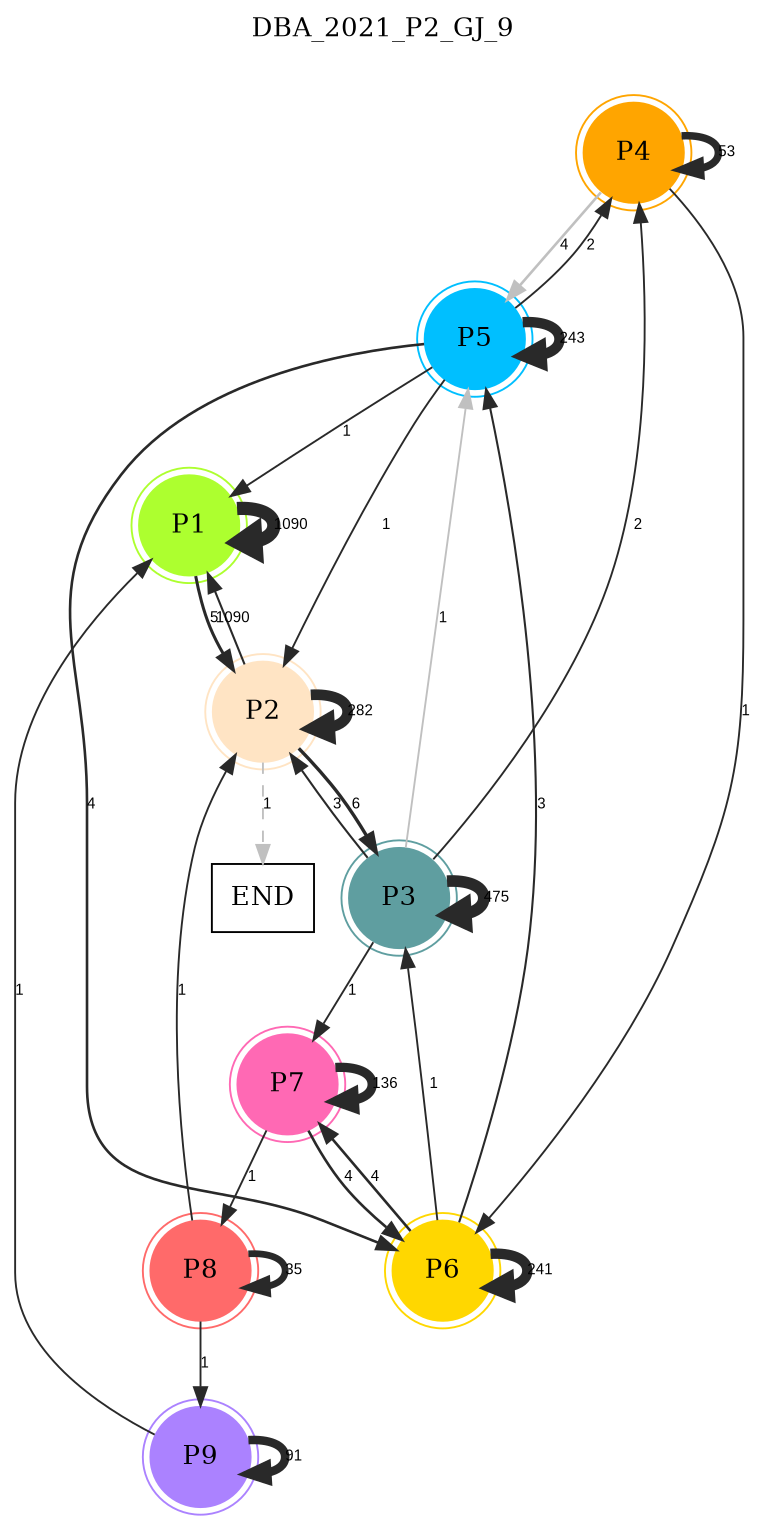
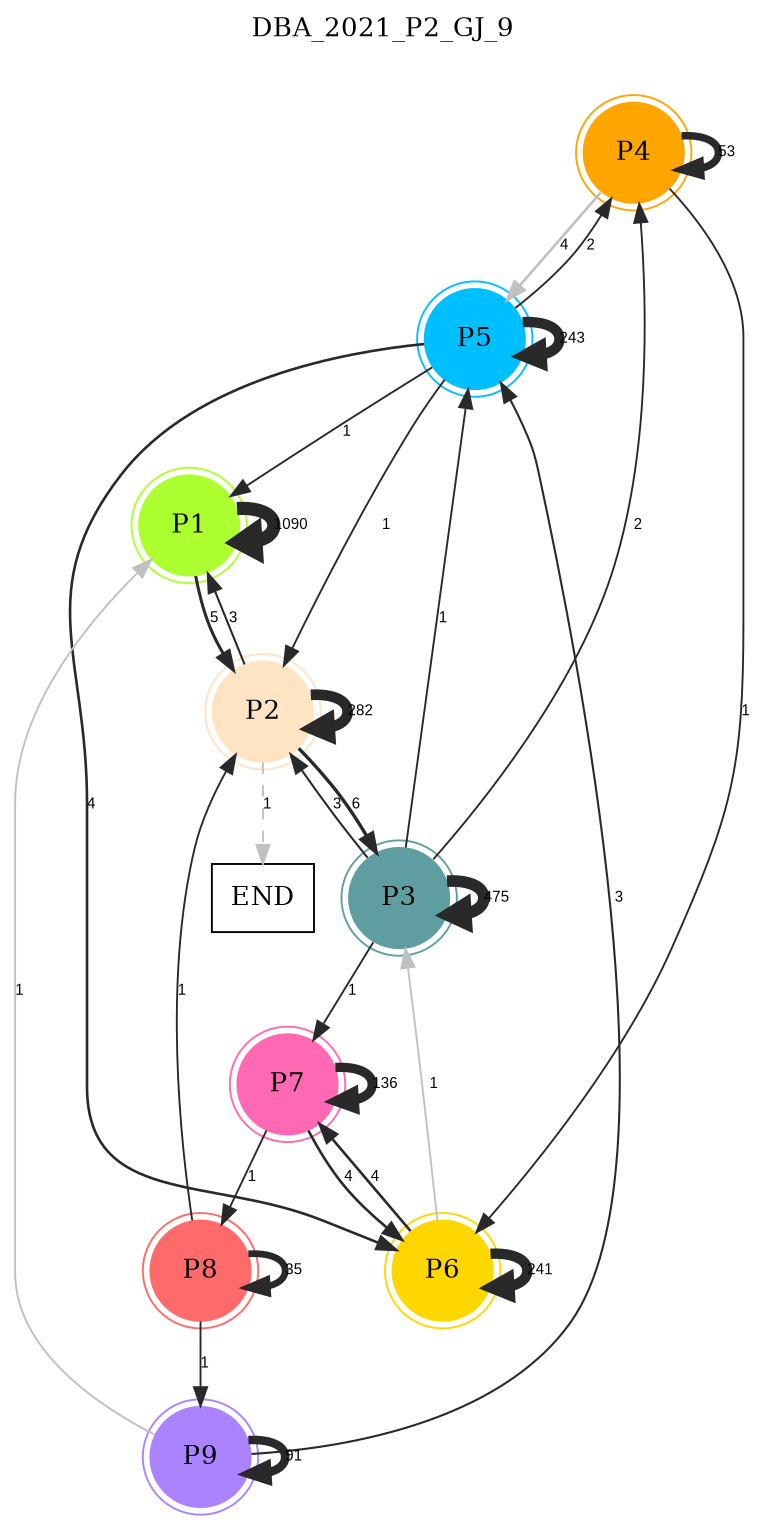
(234, 619) -> (234, 619)
(436, 628) -> (436, 628)
(536, 818) -> (619, 1069)
(15, 1016) -> (15, 1016)
(423, 1094) -> (423, 1094)
